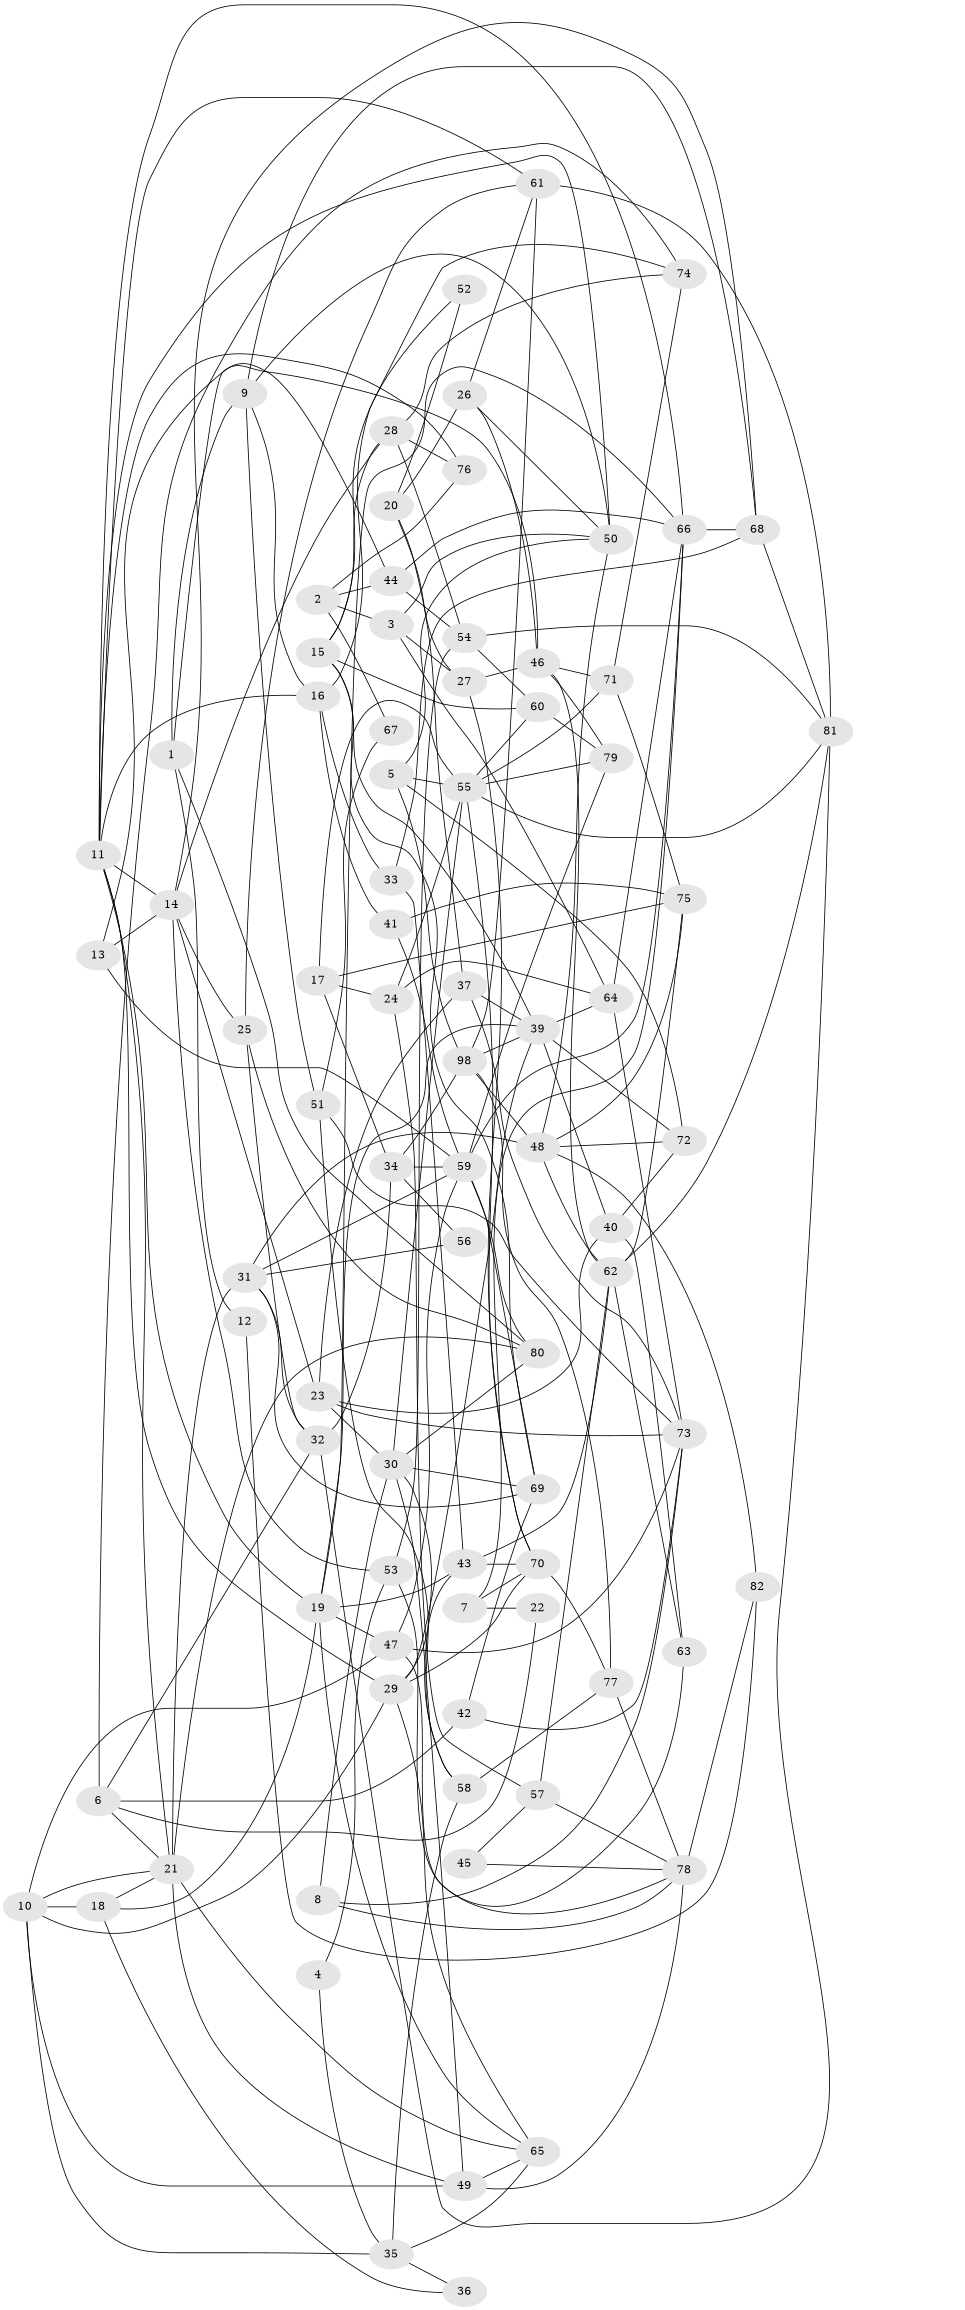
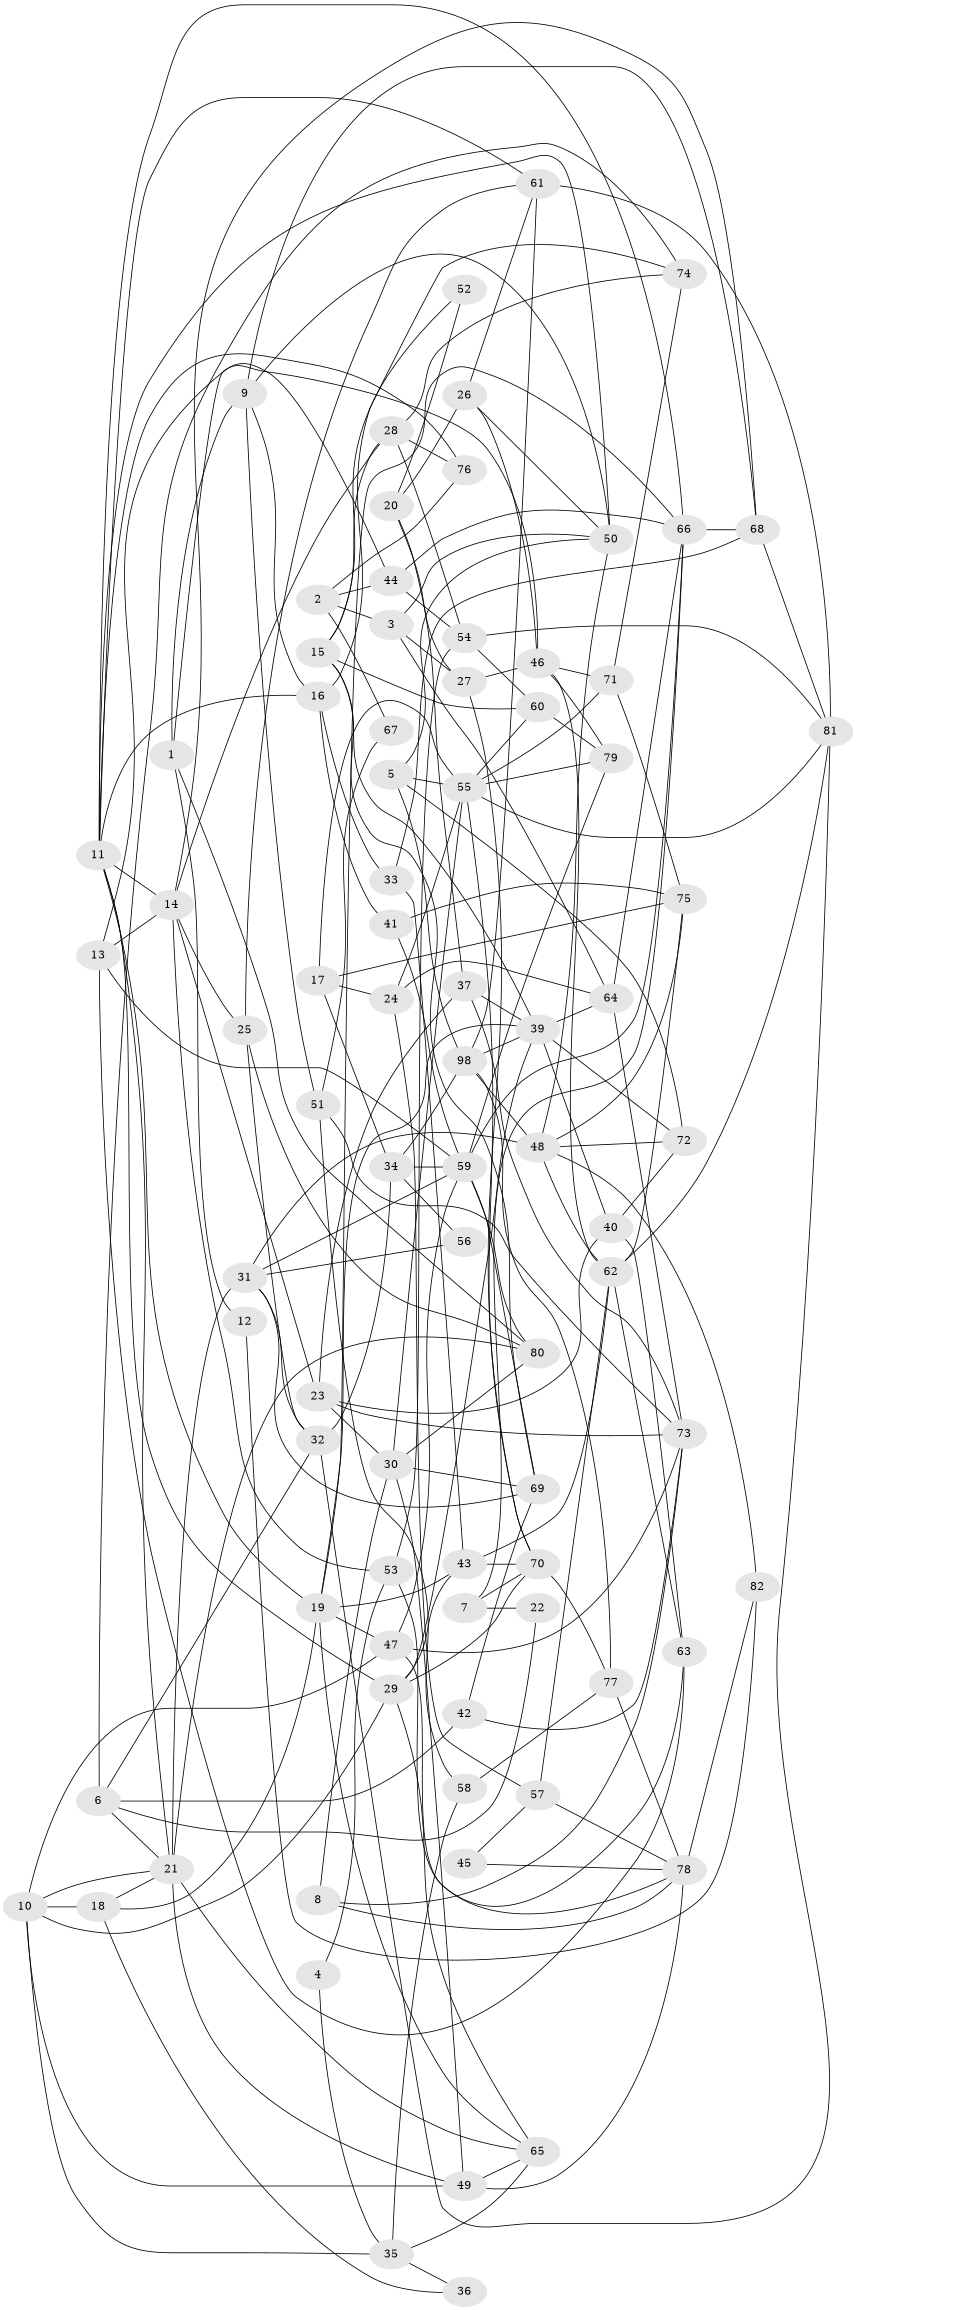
(431, 1573) -> none
none -> (216, 1795)
